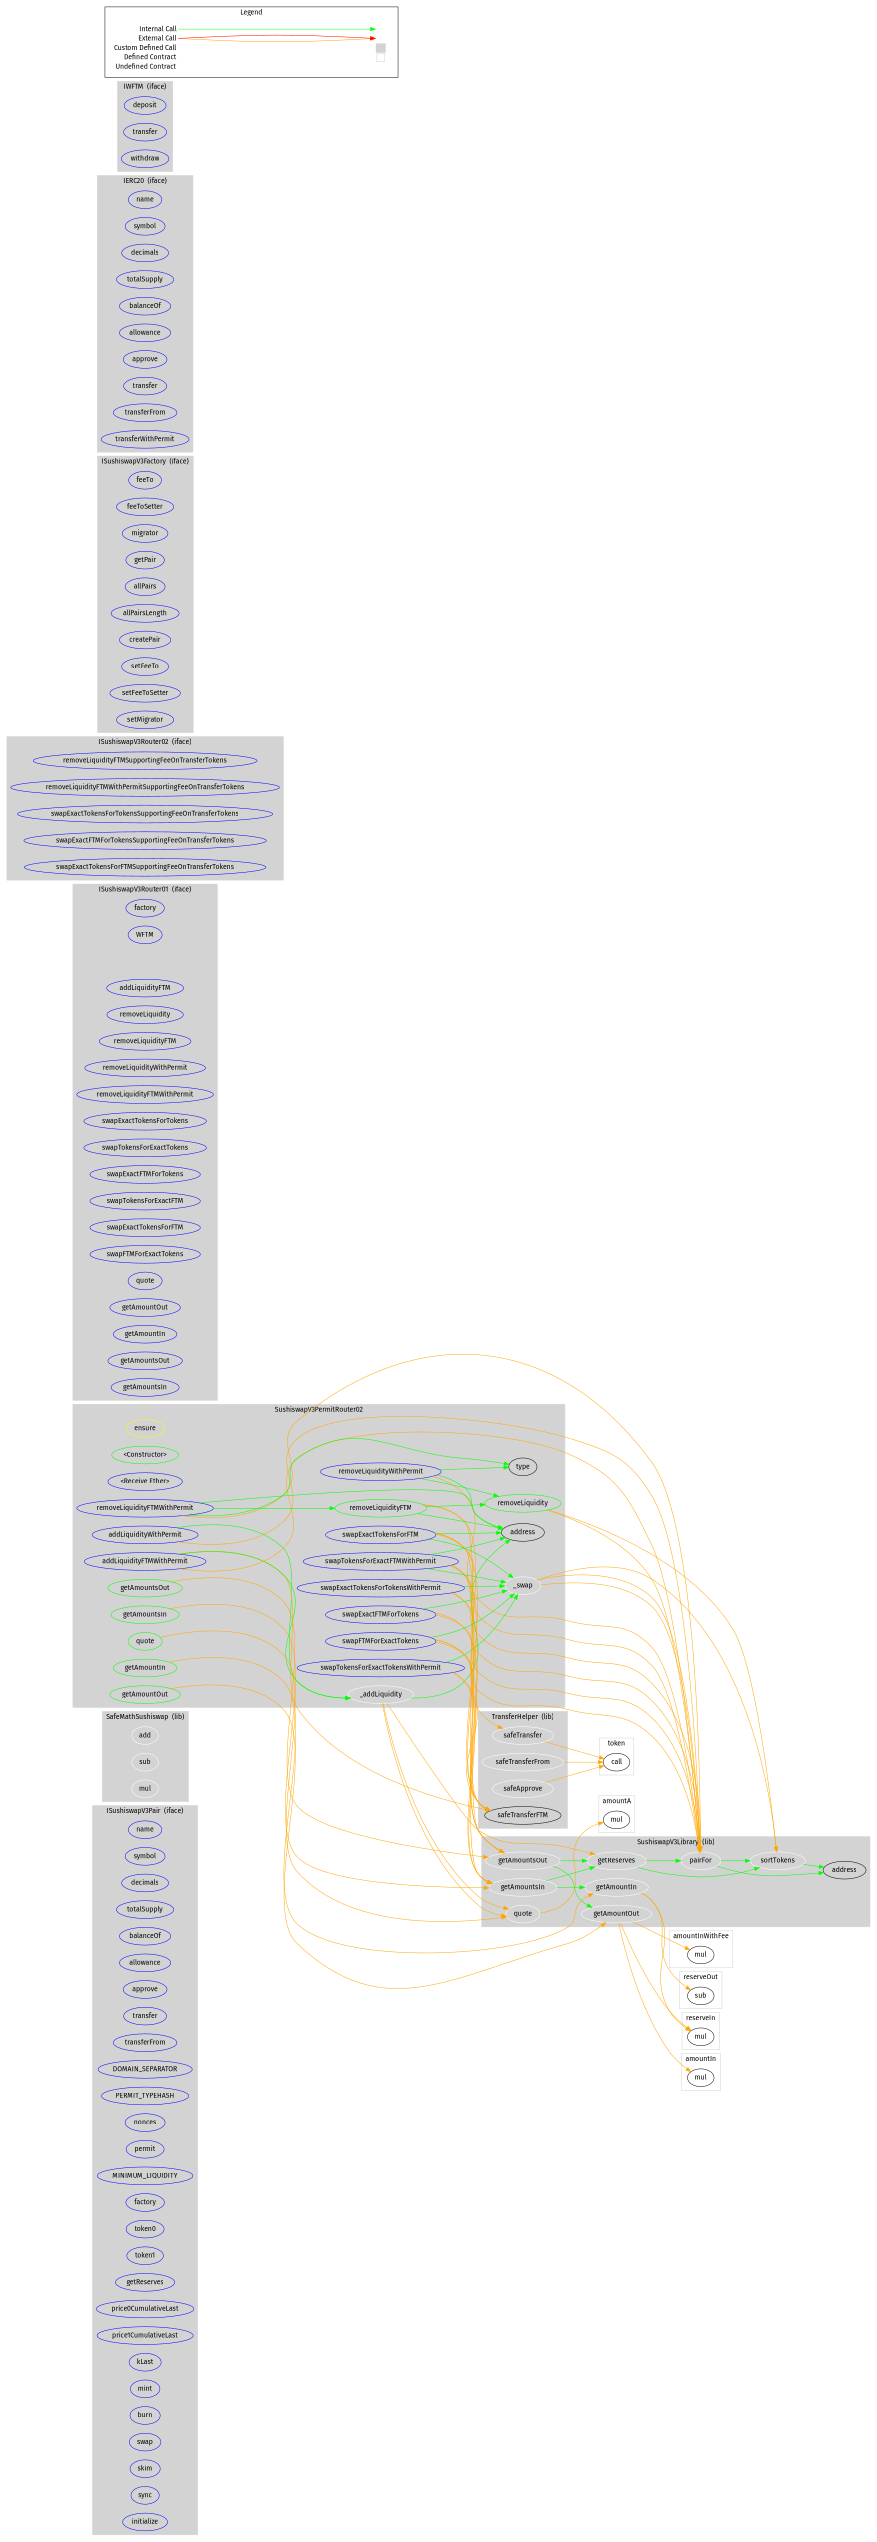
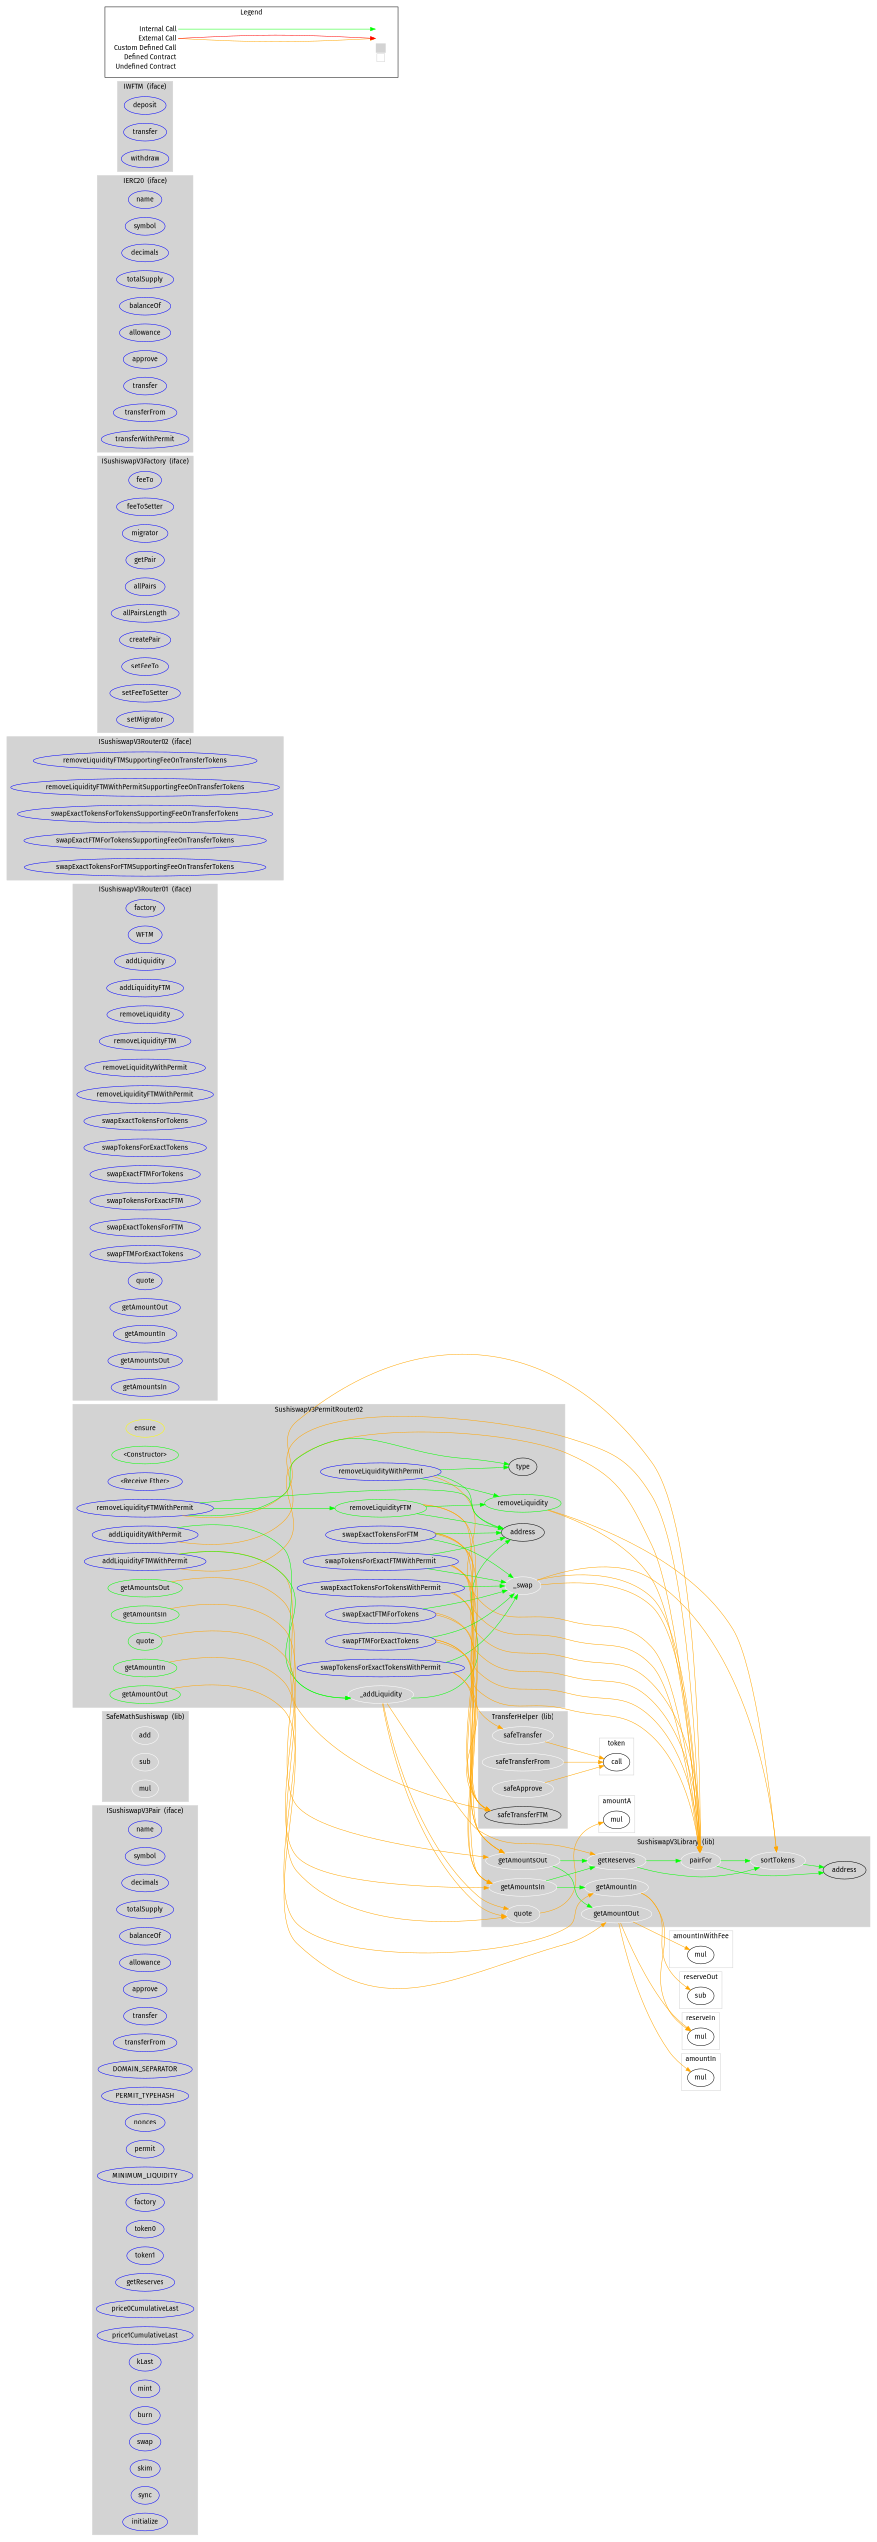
none -> (145, 961)
